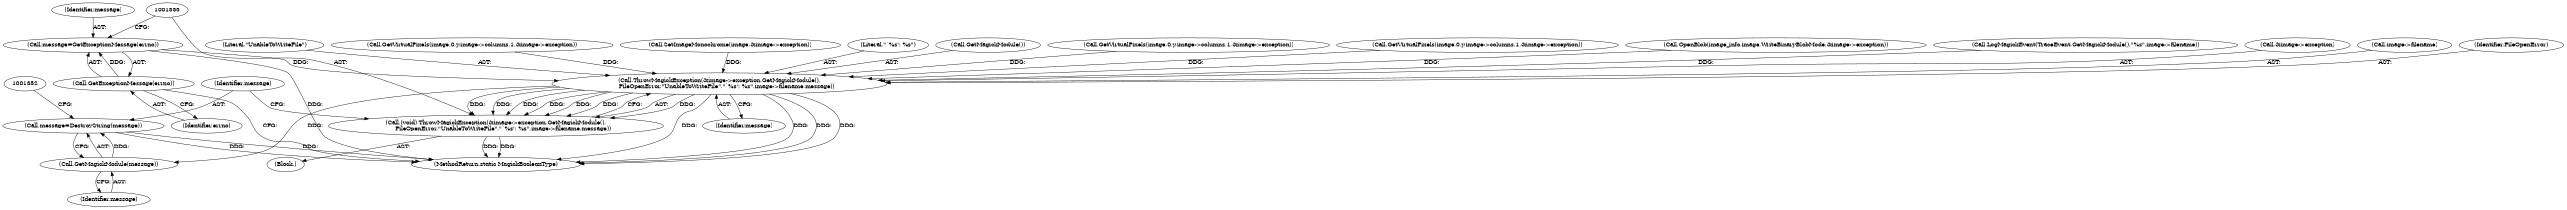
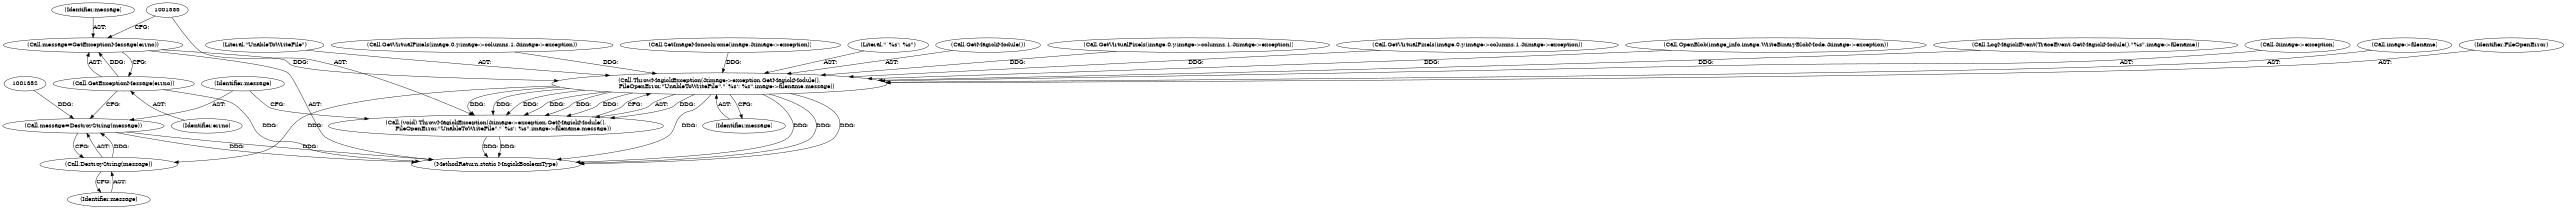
(140, 63) -> (140, 63)
(170, 102) -> (105, 103)
(66, 105) -> (66, 105)
(316, 105) -> (316, 105)
(271, 126) -> (271, 126)
(109, 165) -> (109, 165)
(286, 165) -> none
